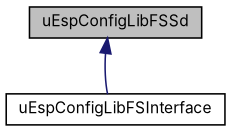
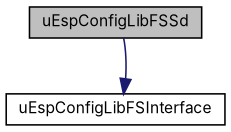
(105, 74) -> (126, 58)
